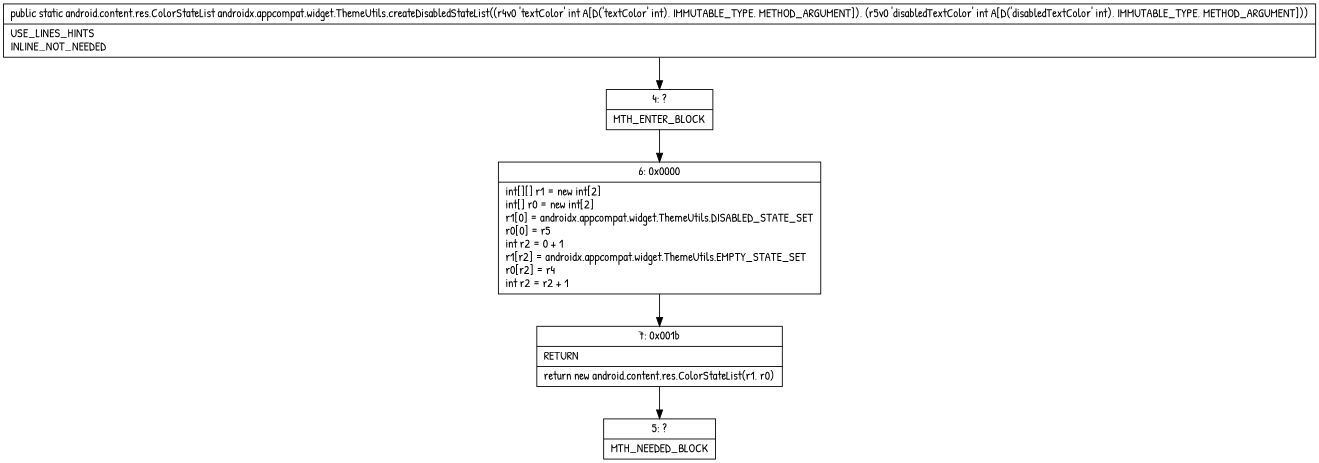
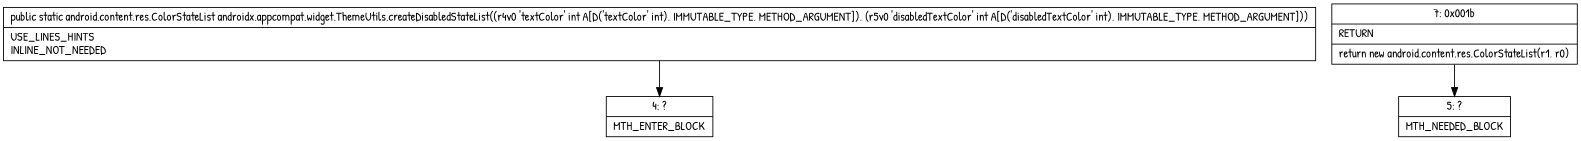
(660, 228) -> none
